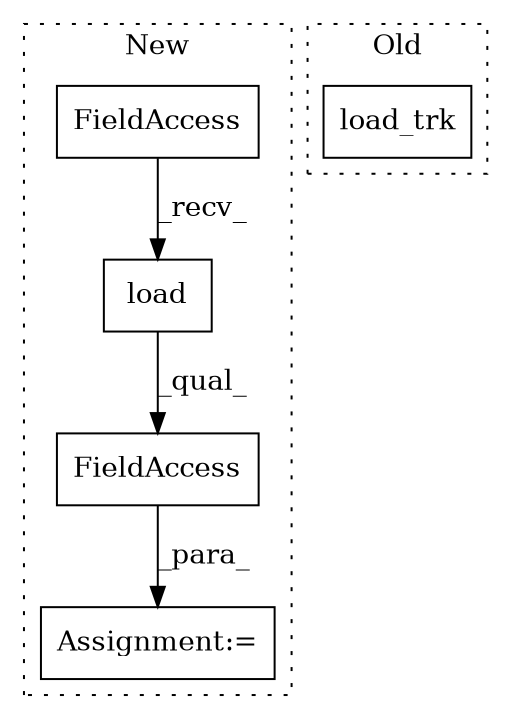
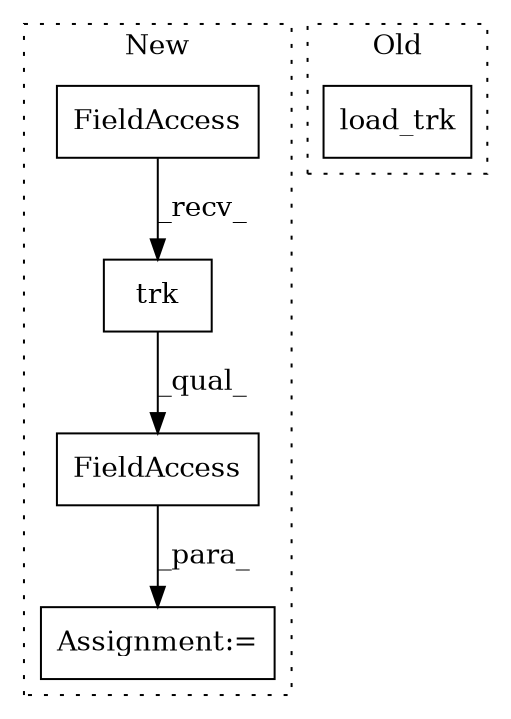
(158, 296) -> (158, 296)
